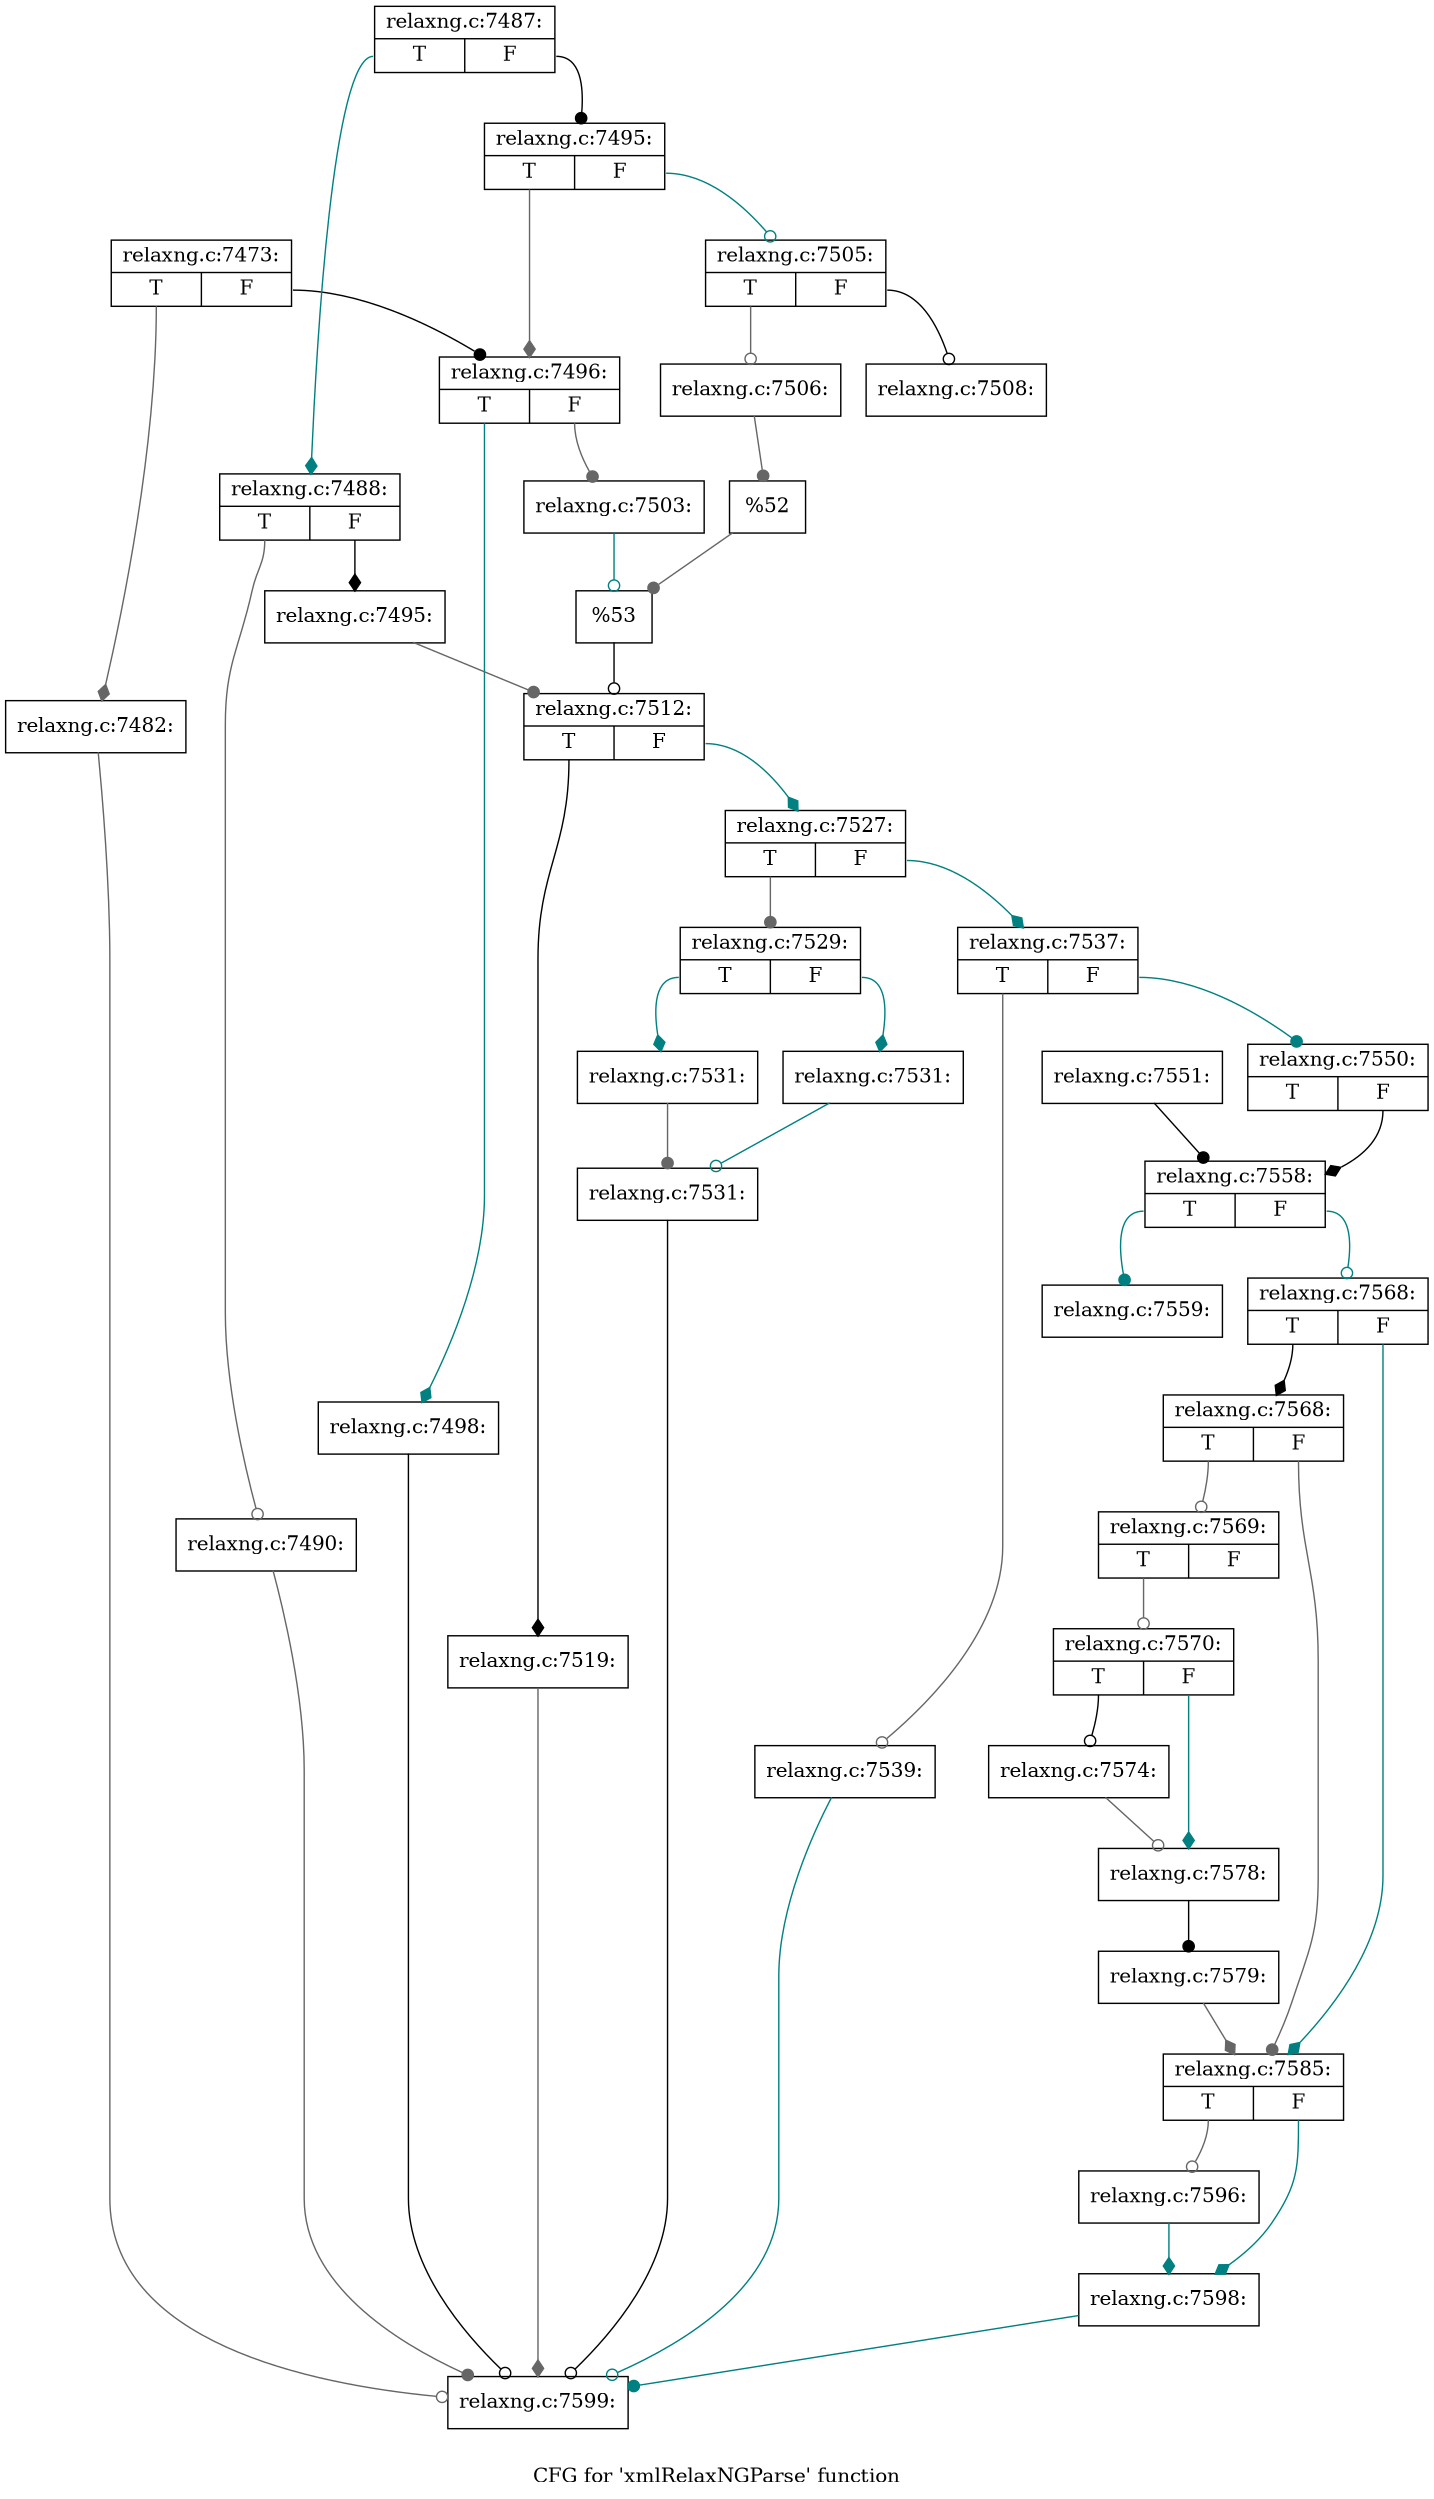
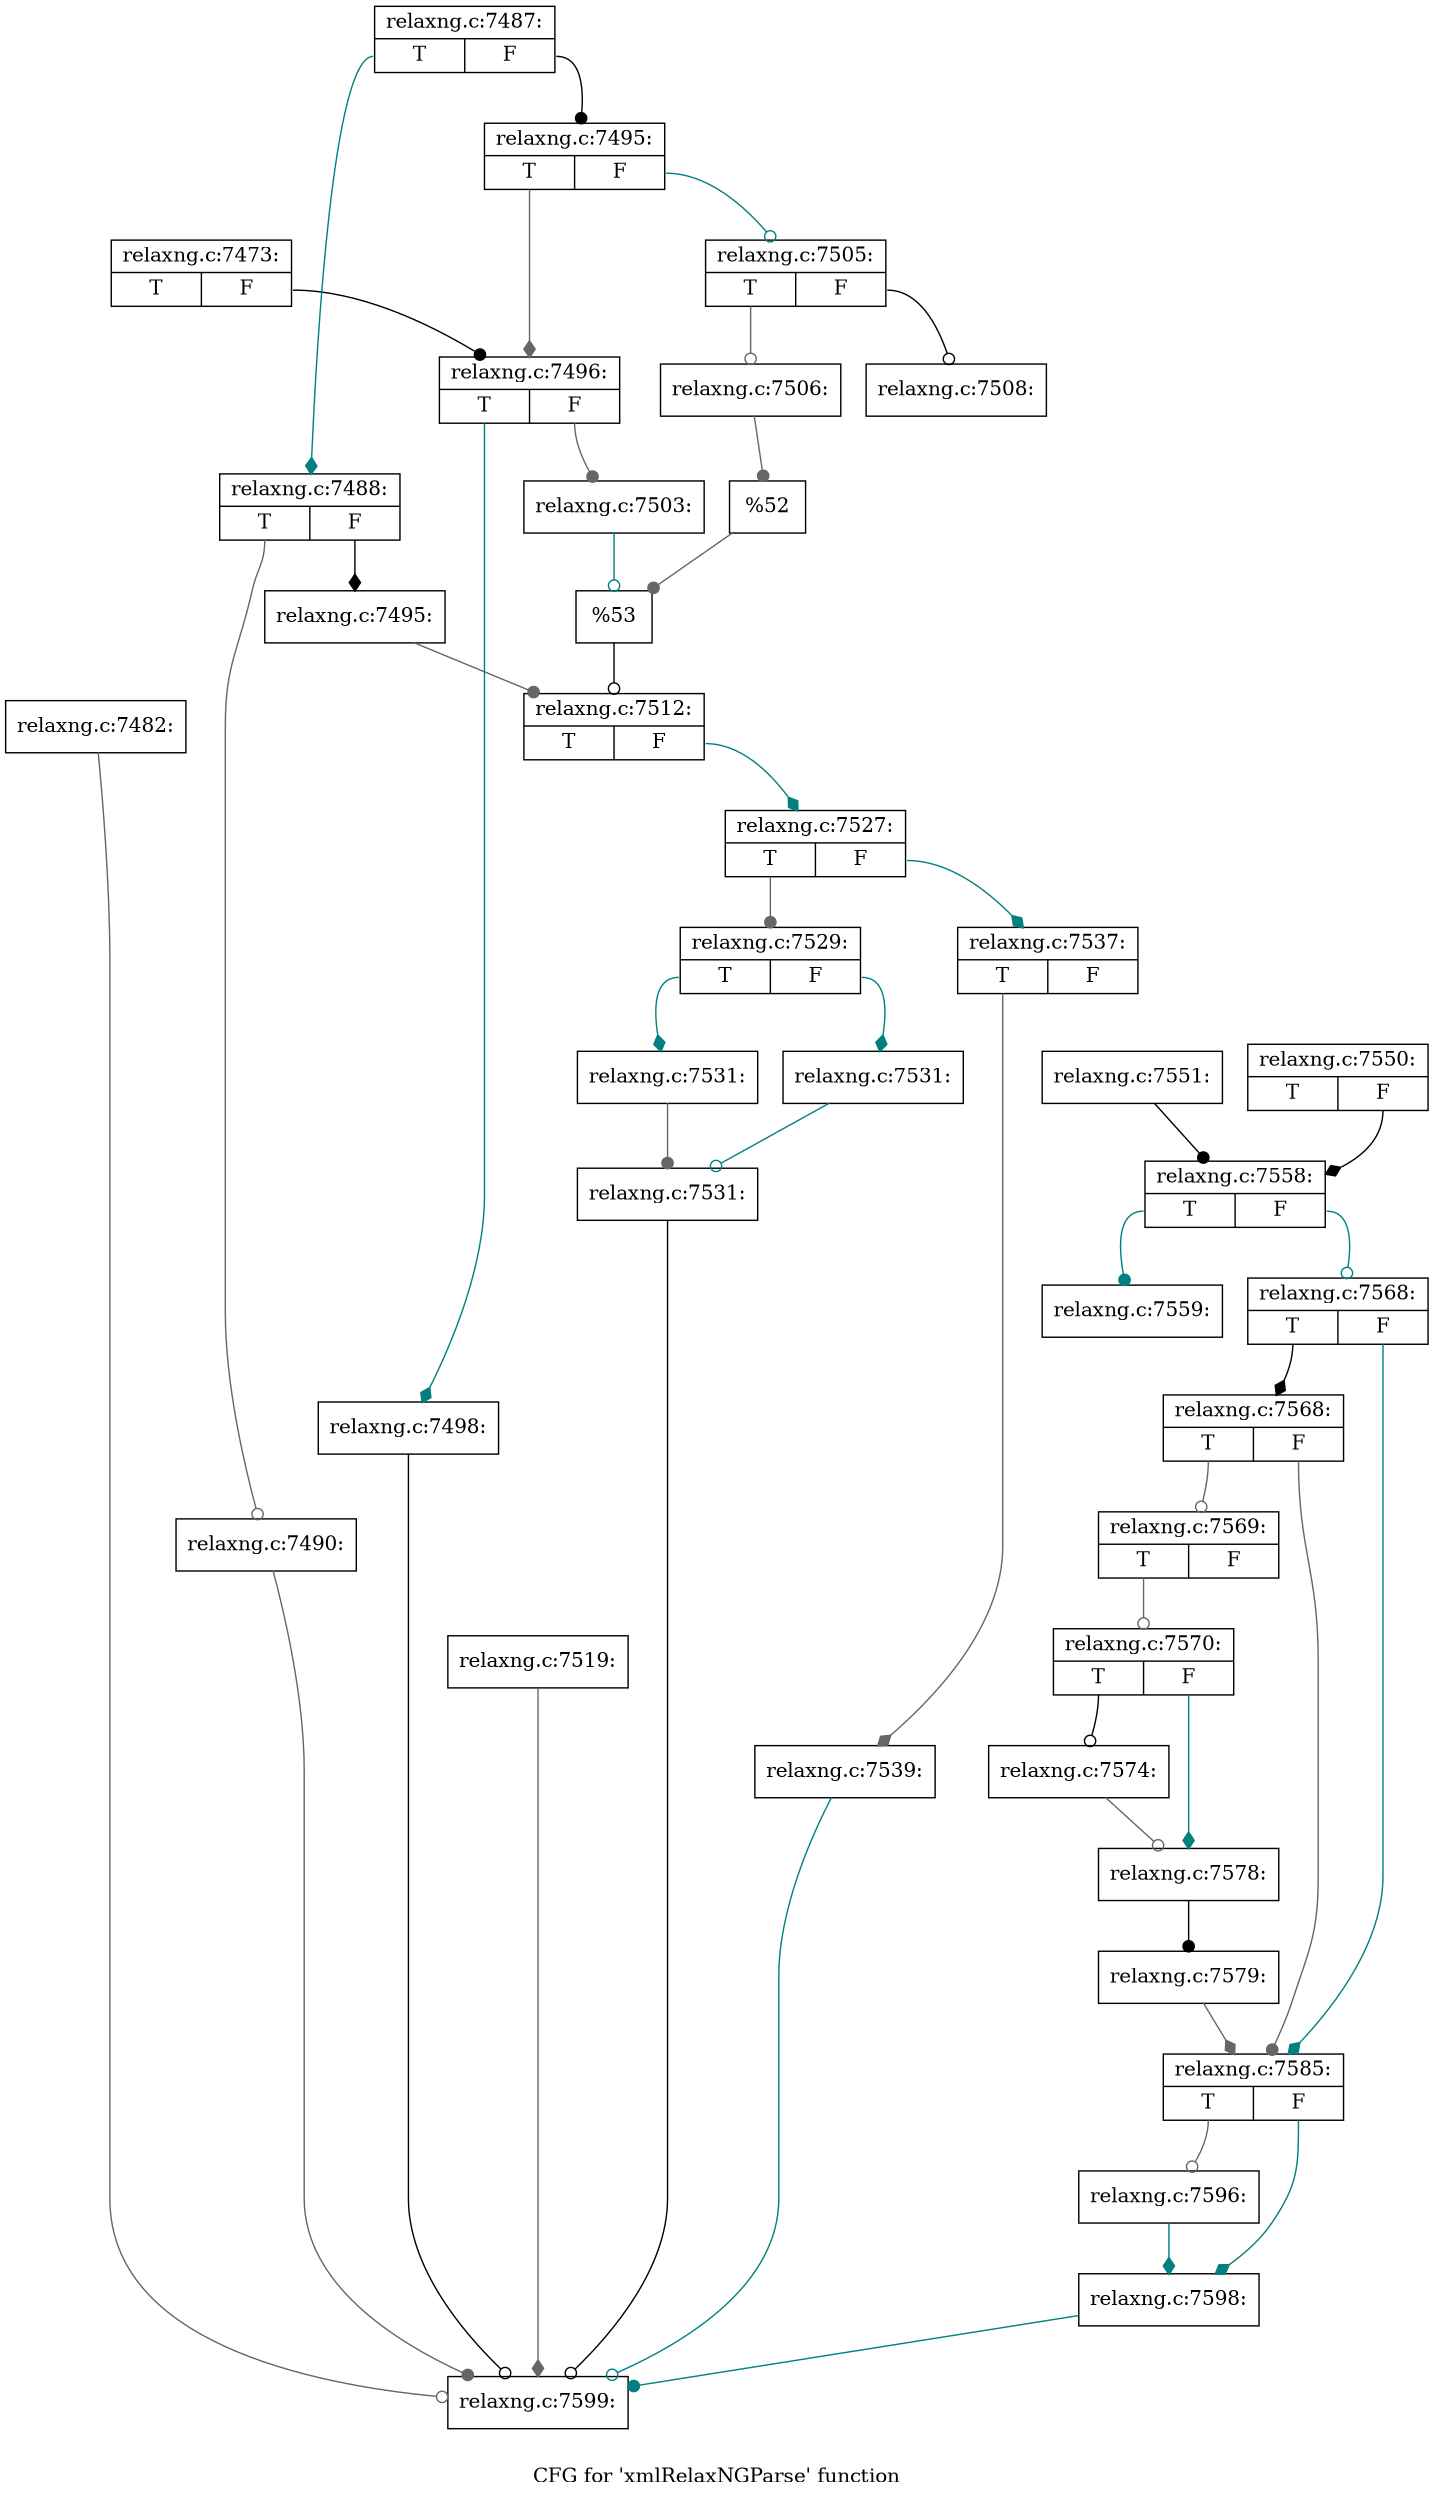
(141, 497) -> none
(1220, 996) -> none
(538, 1188) -> none
(1003, 1386) -> (1003, 1386)
